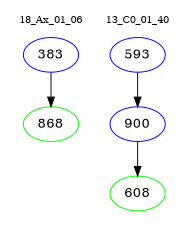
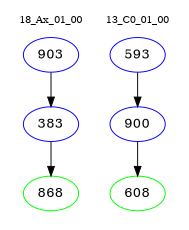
(51, 21) -> (51, 21)
(138, 21) -> (138, 21)
none -> (51, 55)
